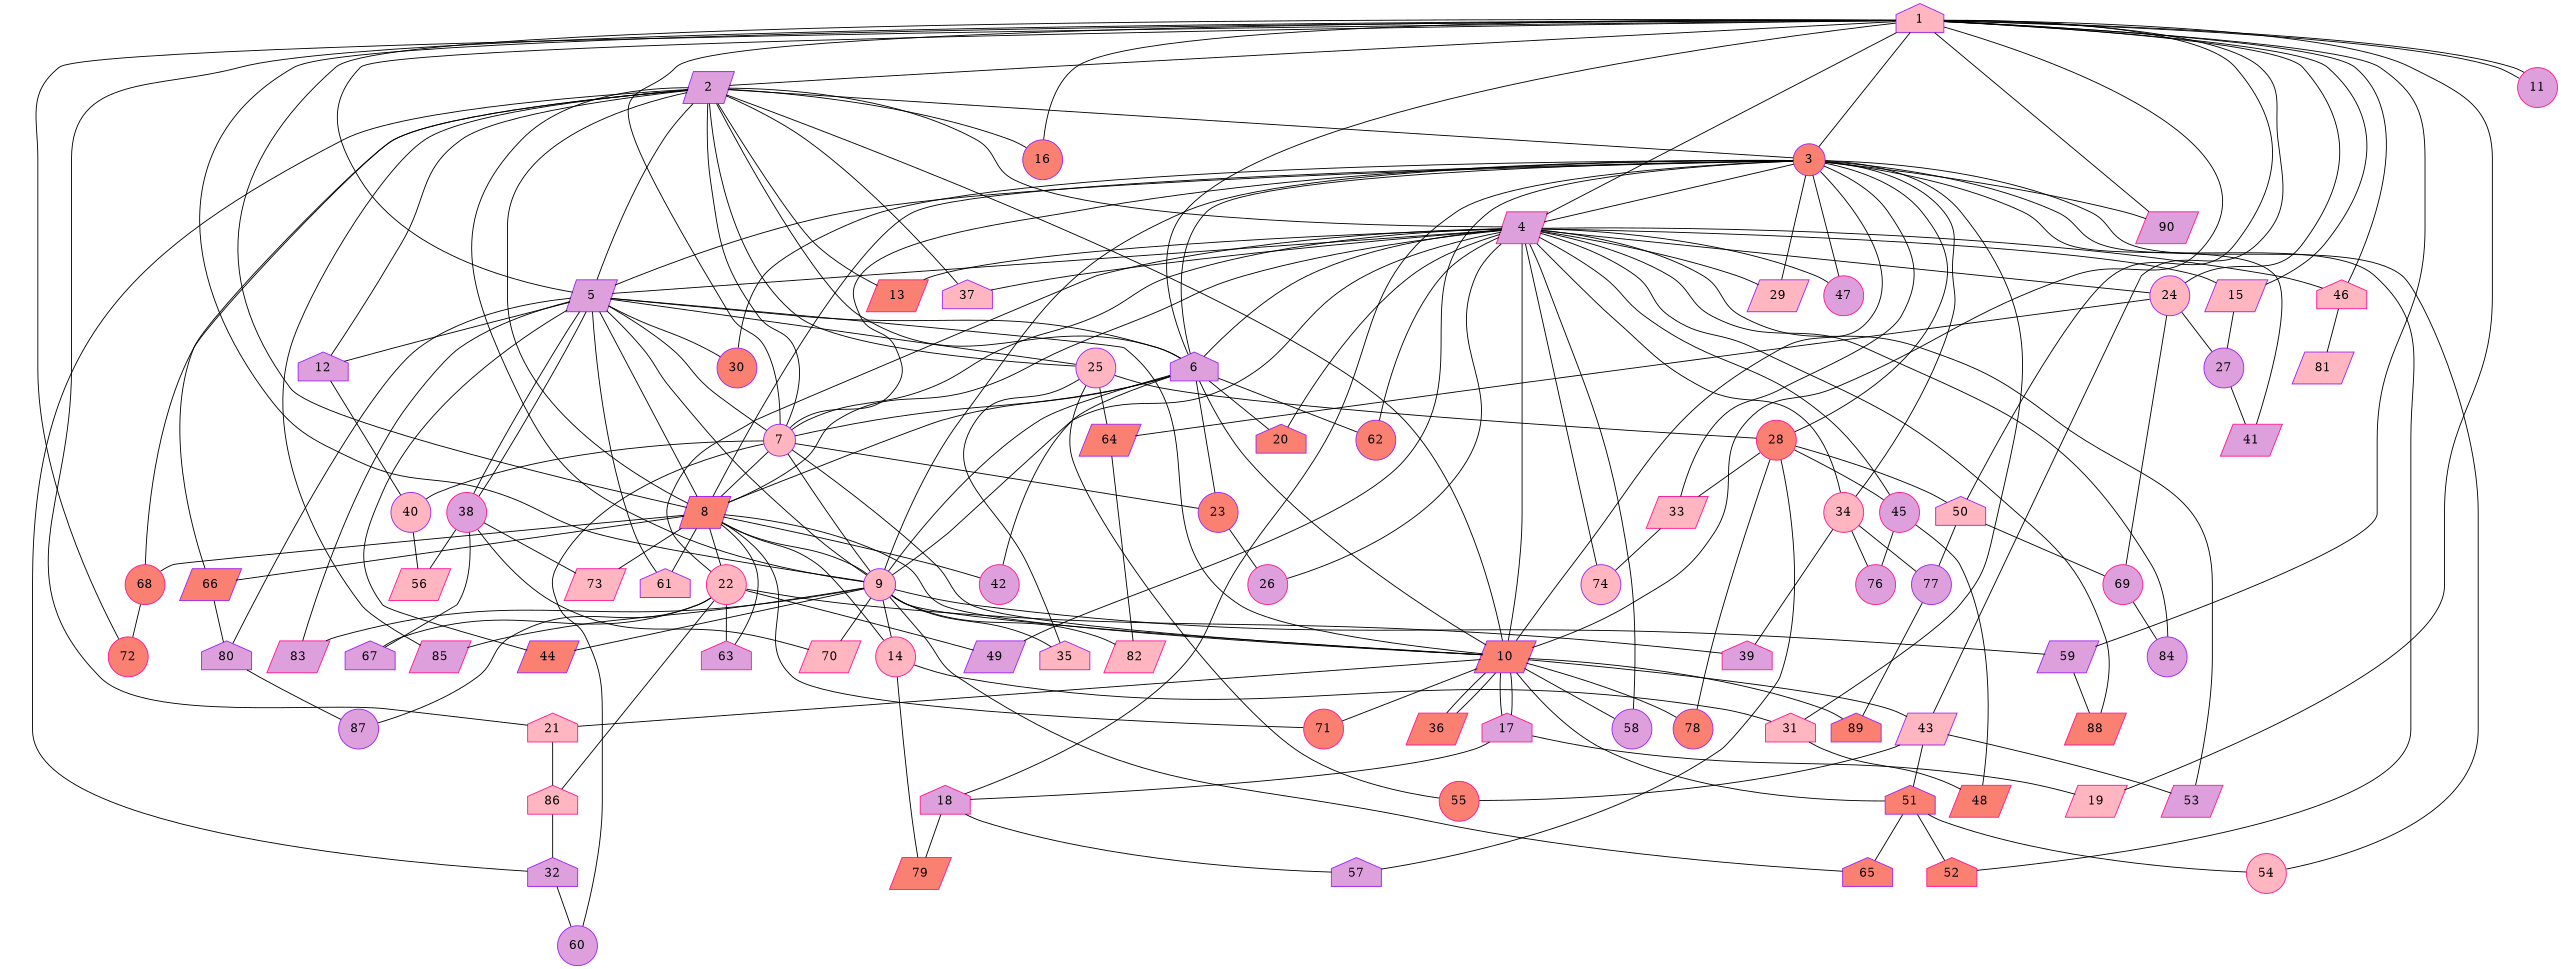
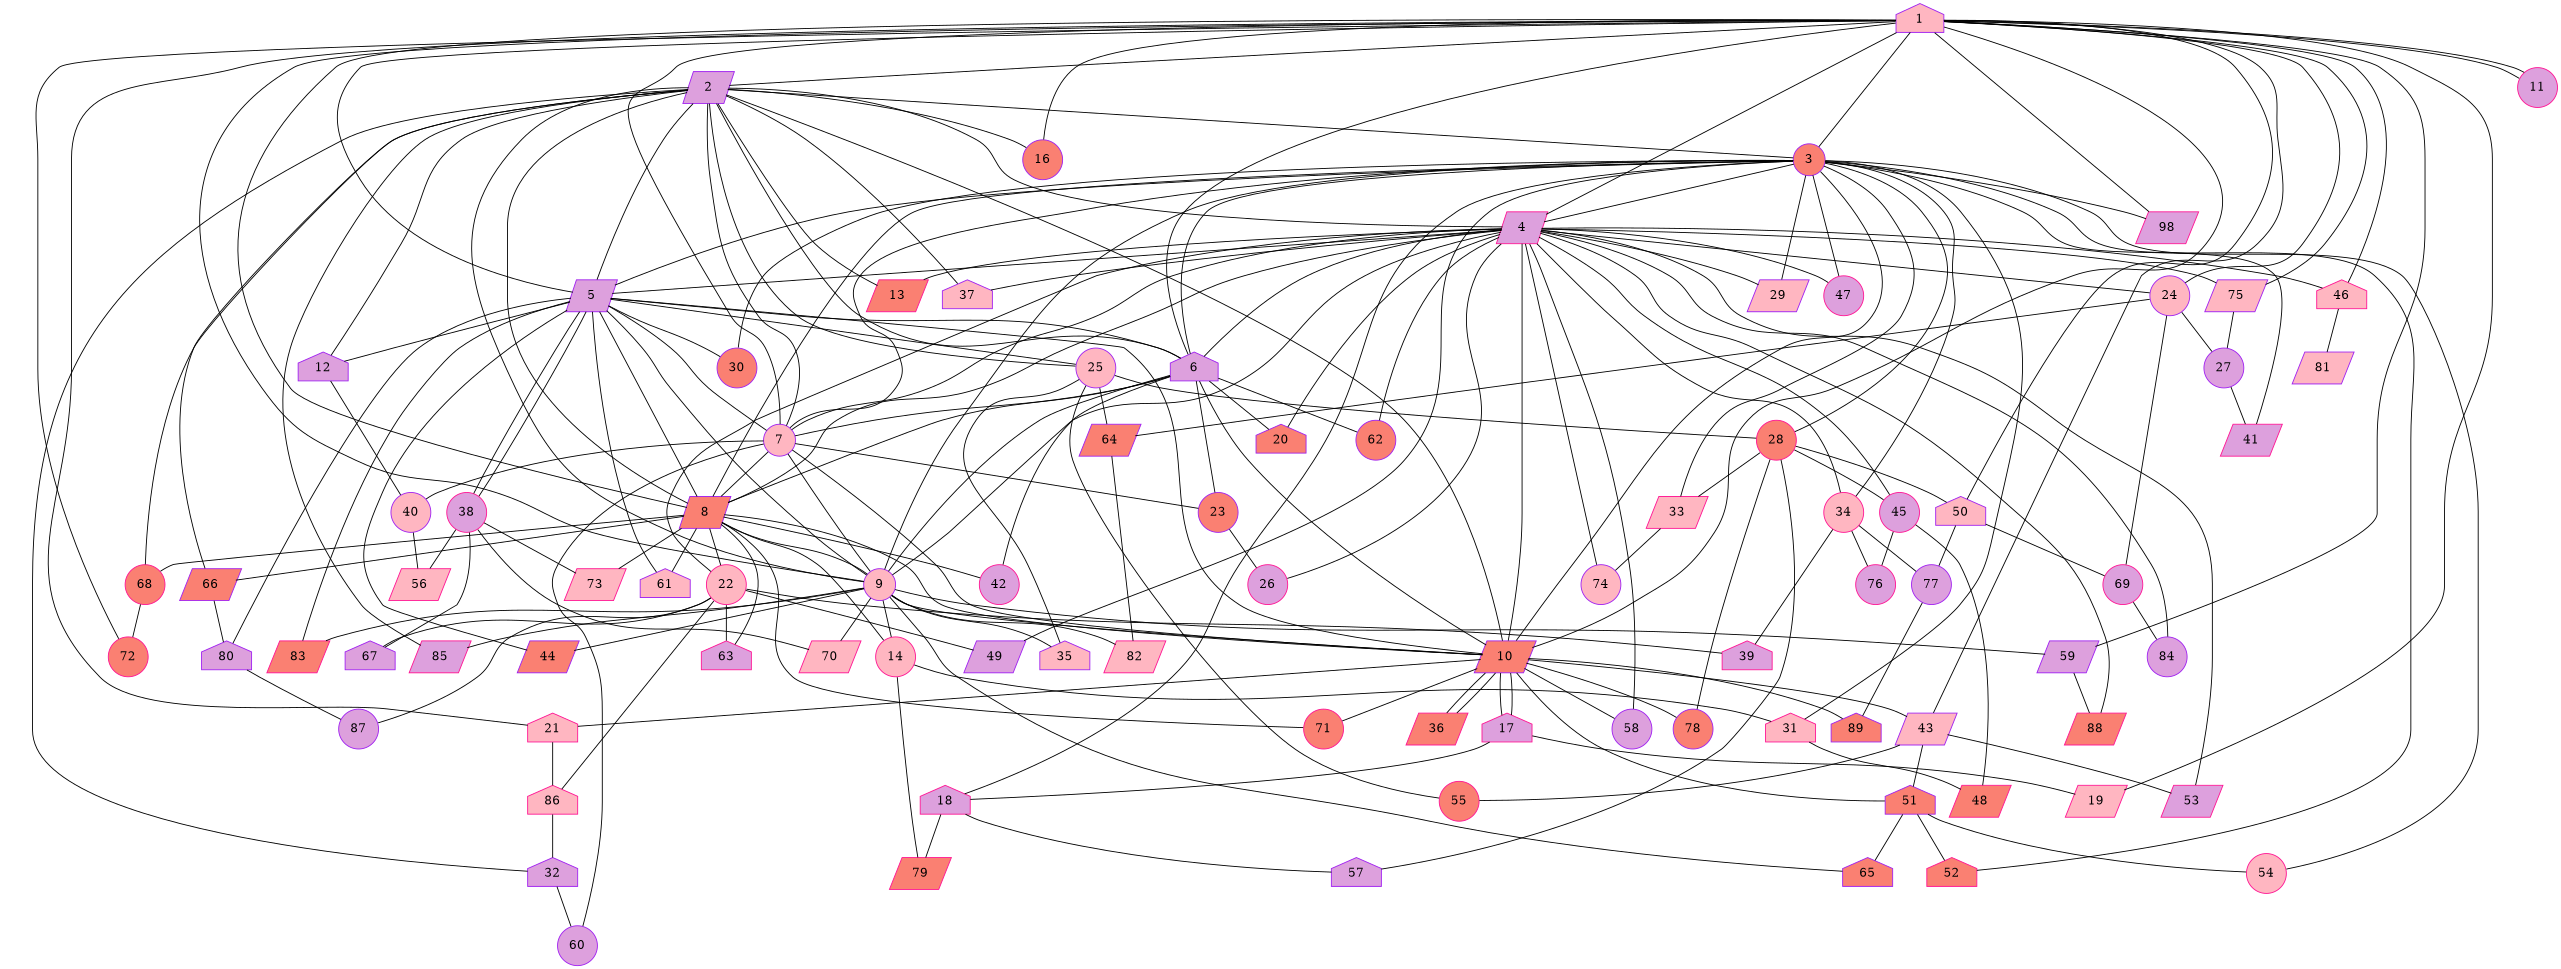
(2167, 228) -> (2167, 228)
(2236, 296) -> (2236, 296)
(298, 657) -> (298, 657)
